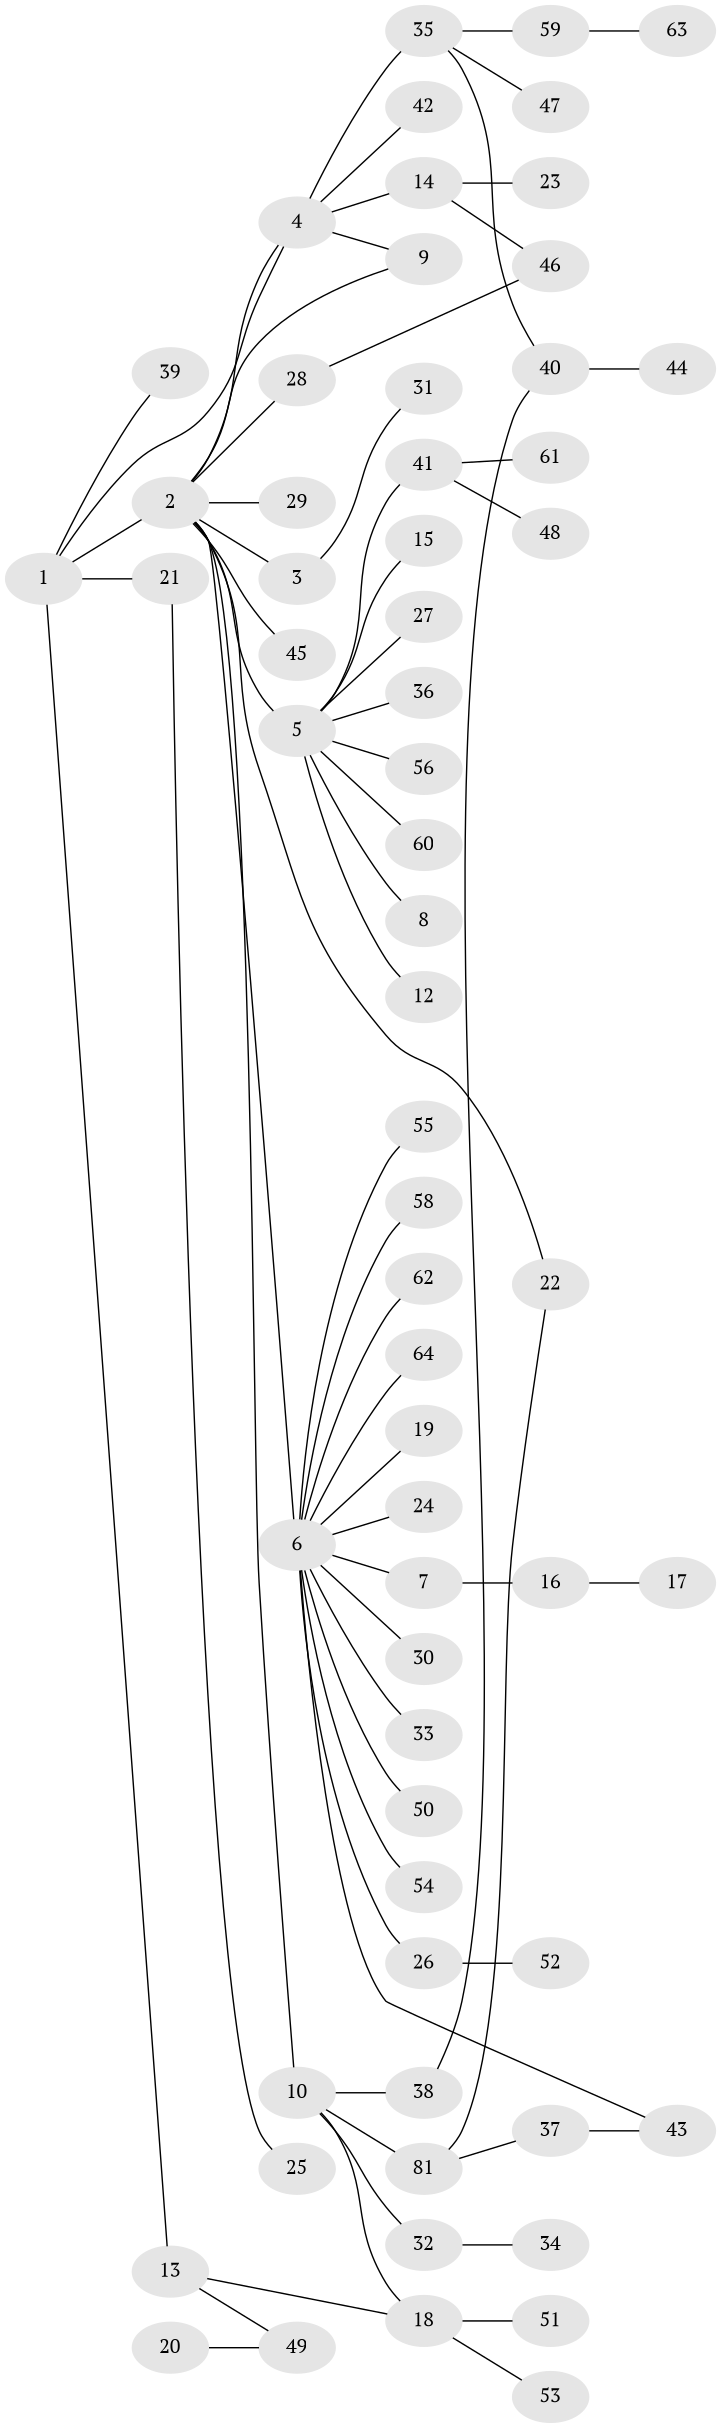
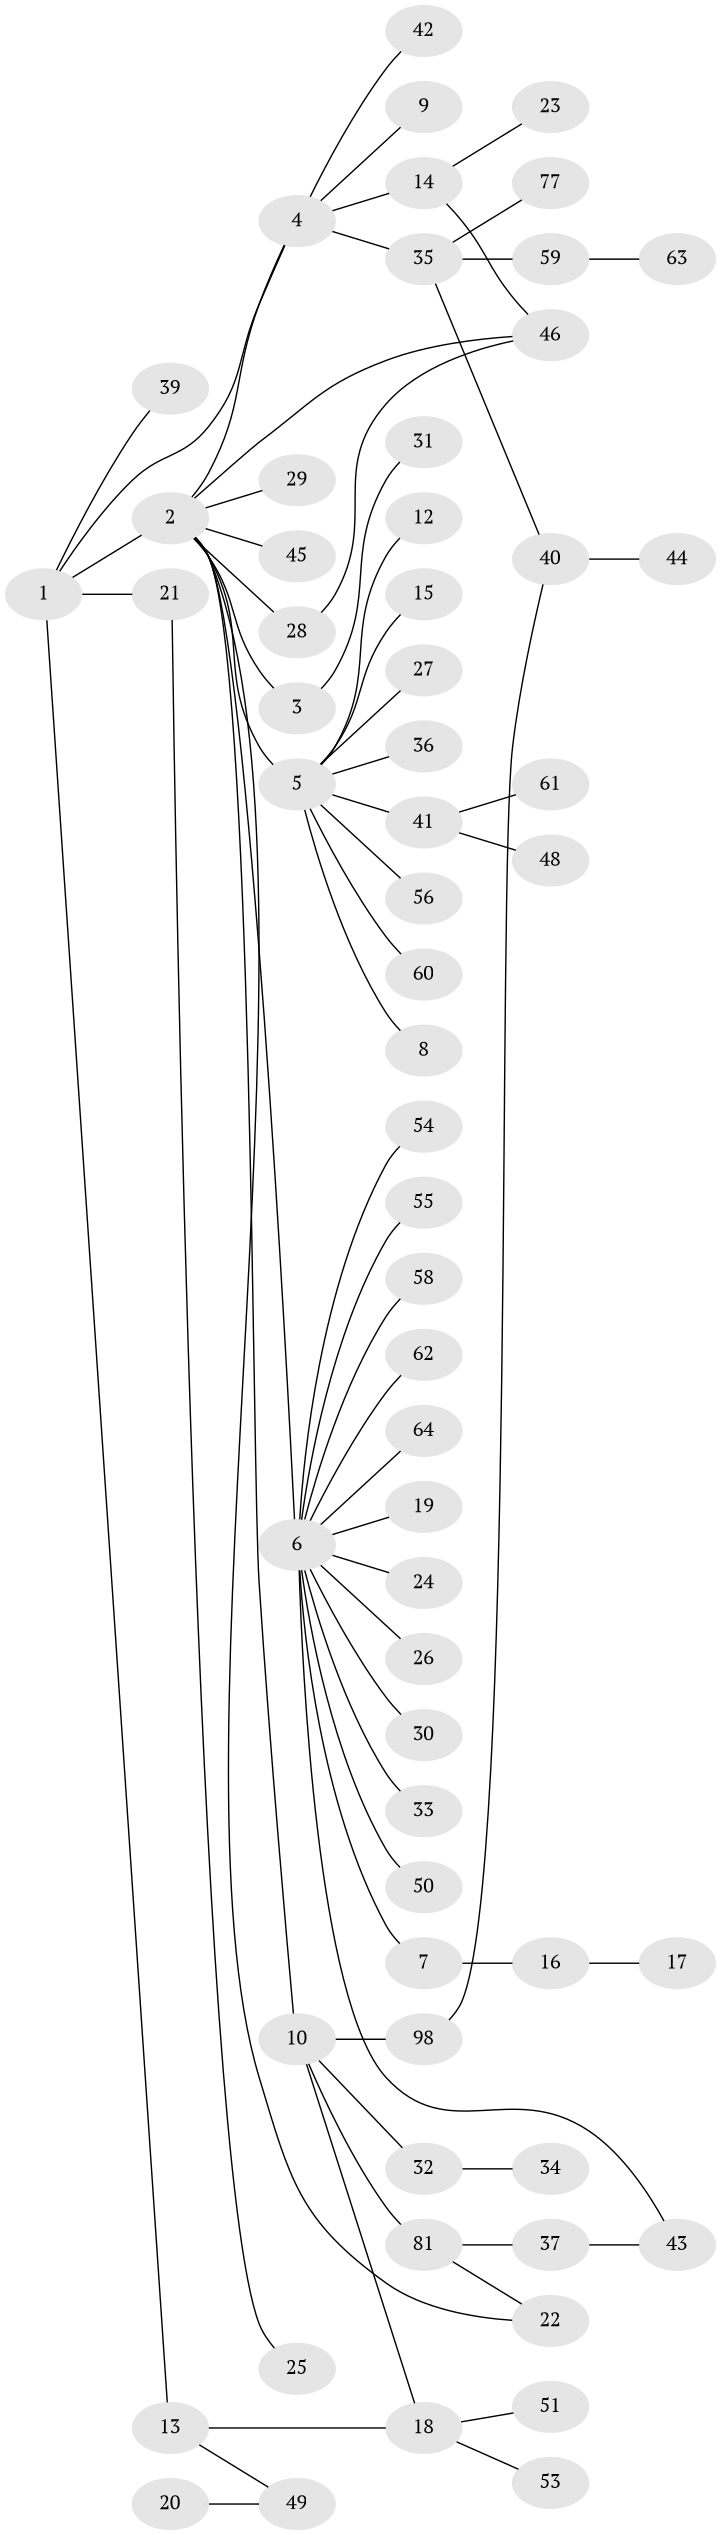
(551, 107) -> (551, 183)
(257, 345) -> (337, 383)
(551, 1963) -> none
(424, 2093) -> (424, 2039)
